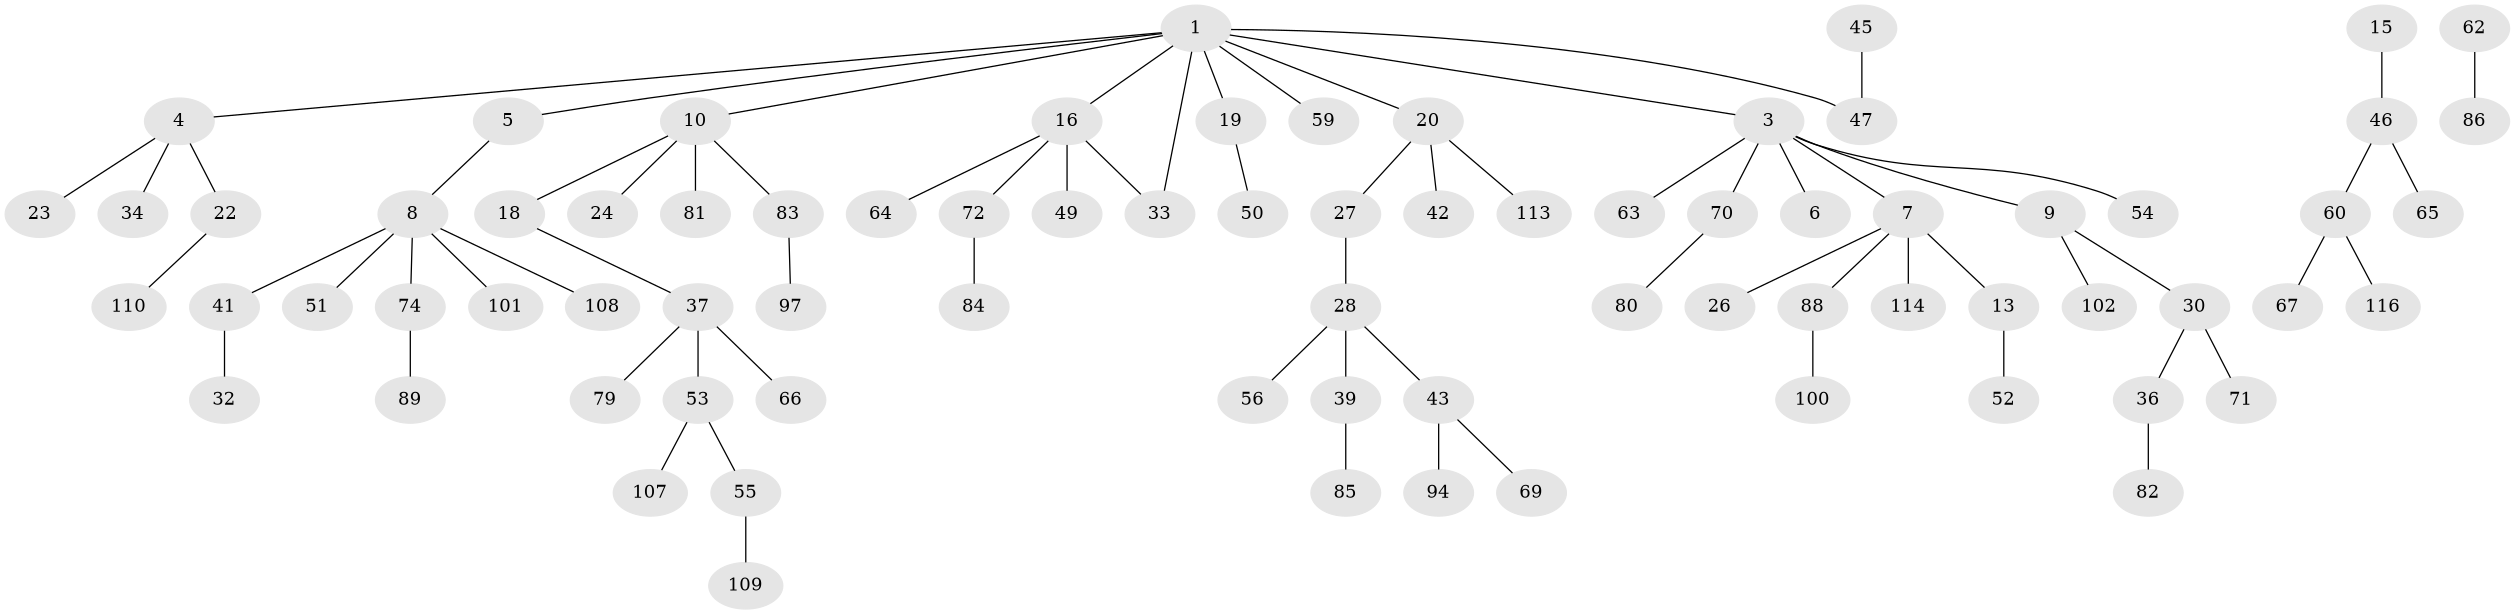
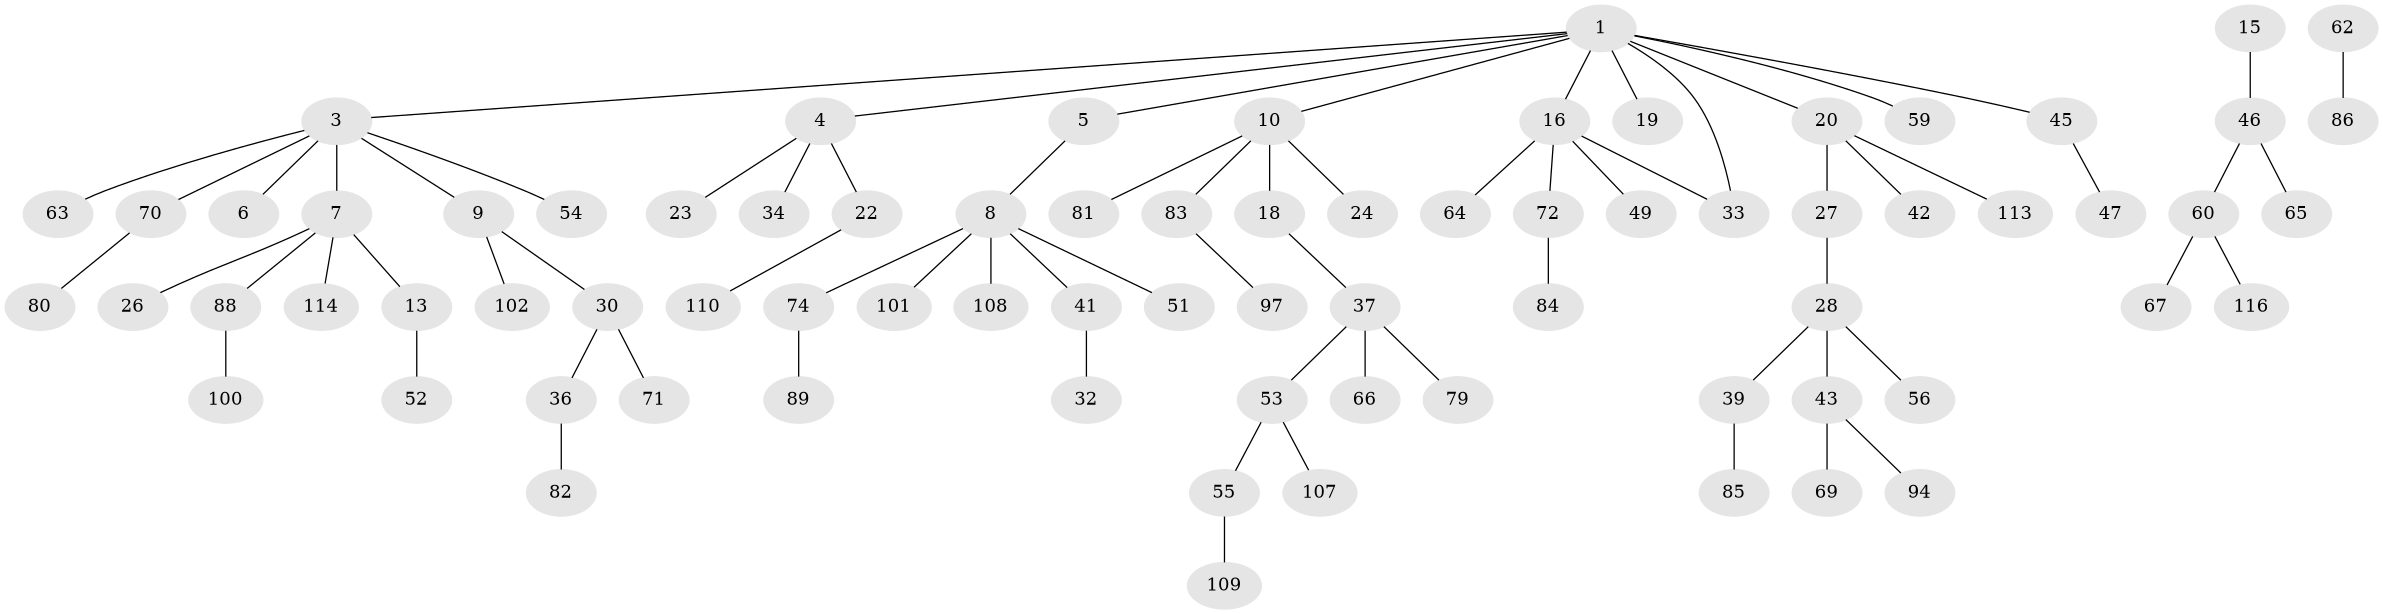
(1536, 47) -> (1833, 72)
(1253, 214) -> none
